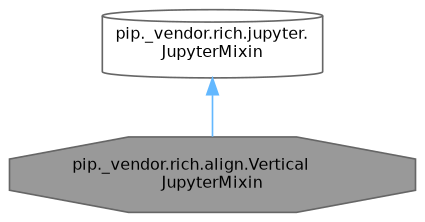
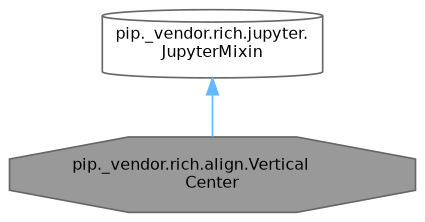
(212, 175) -> (212, 175)
